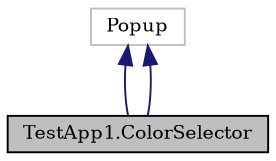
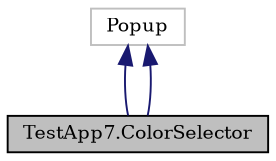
(138, 134) -> (138, 134)
